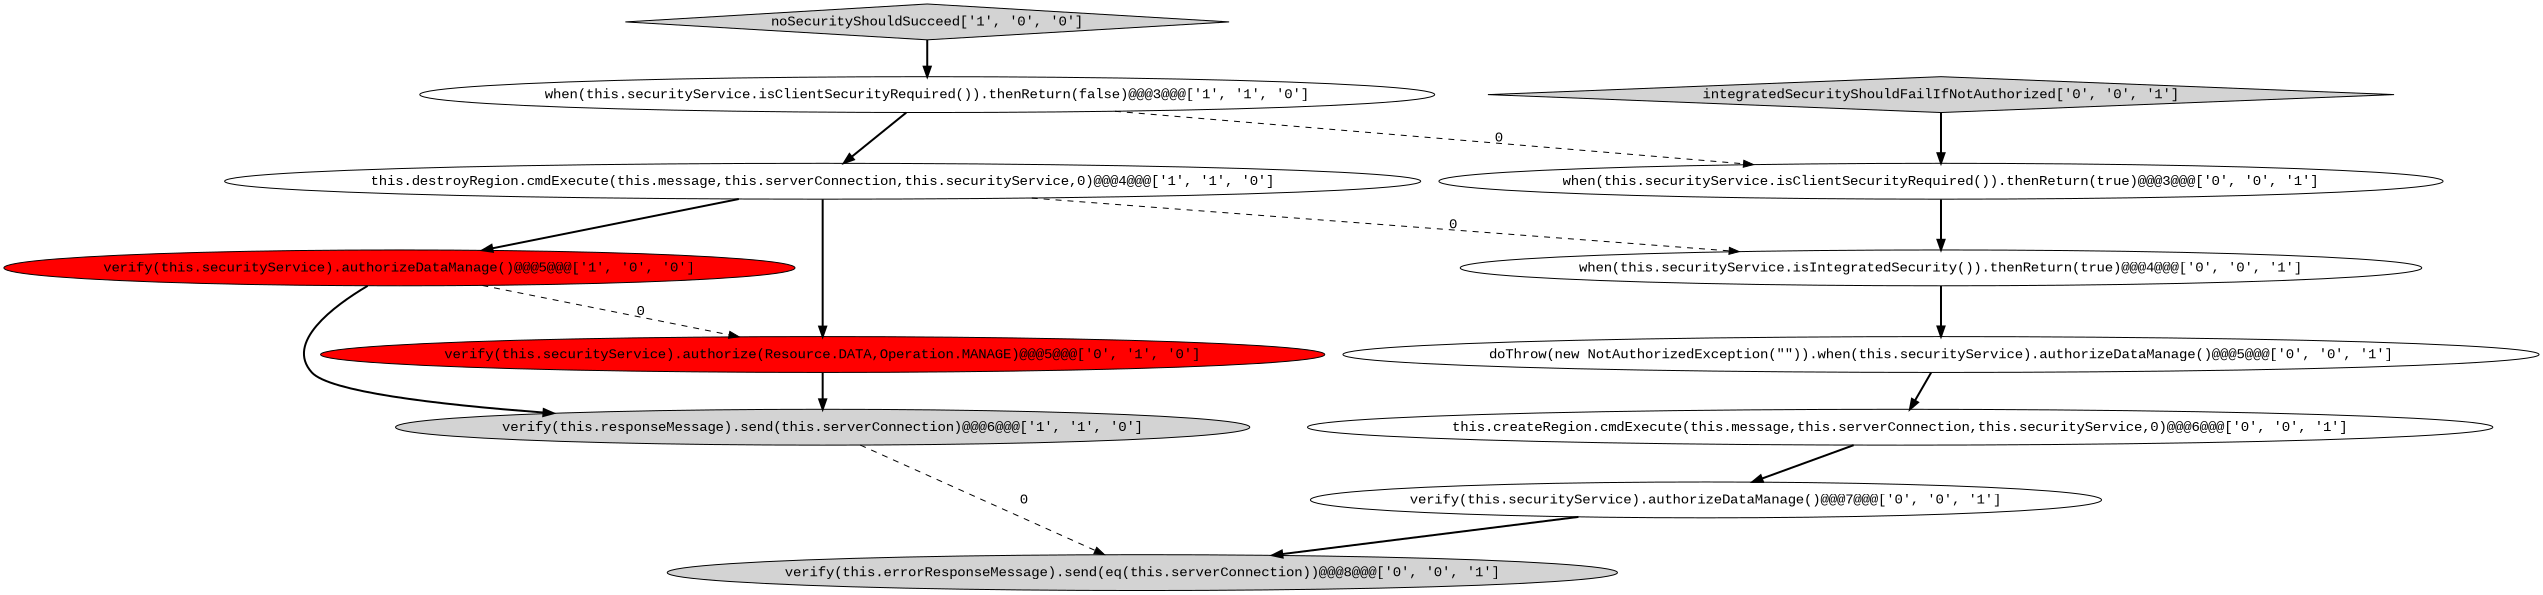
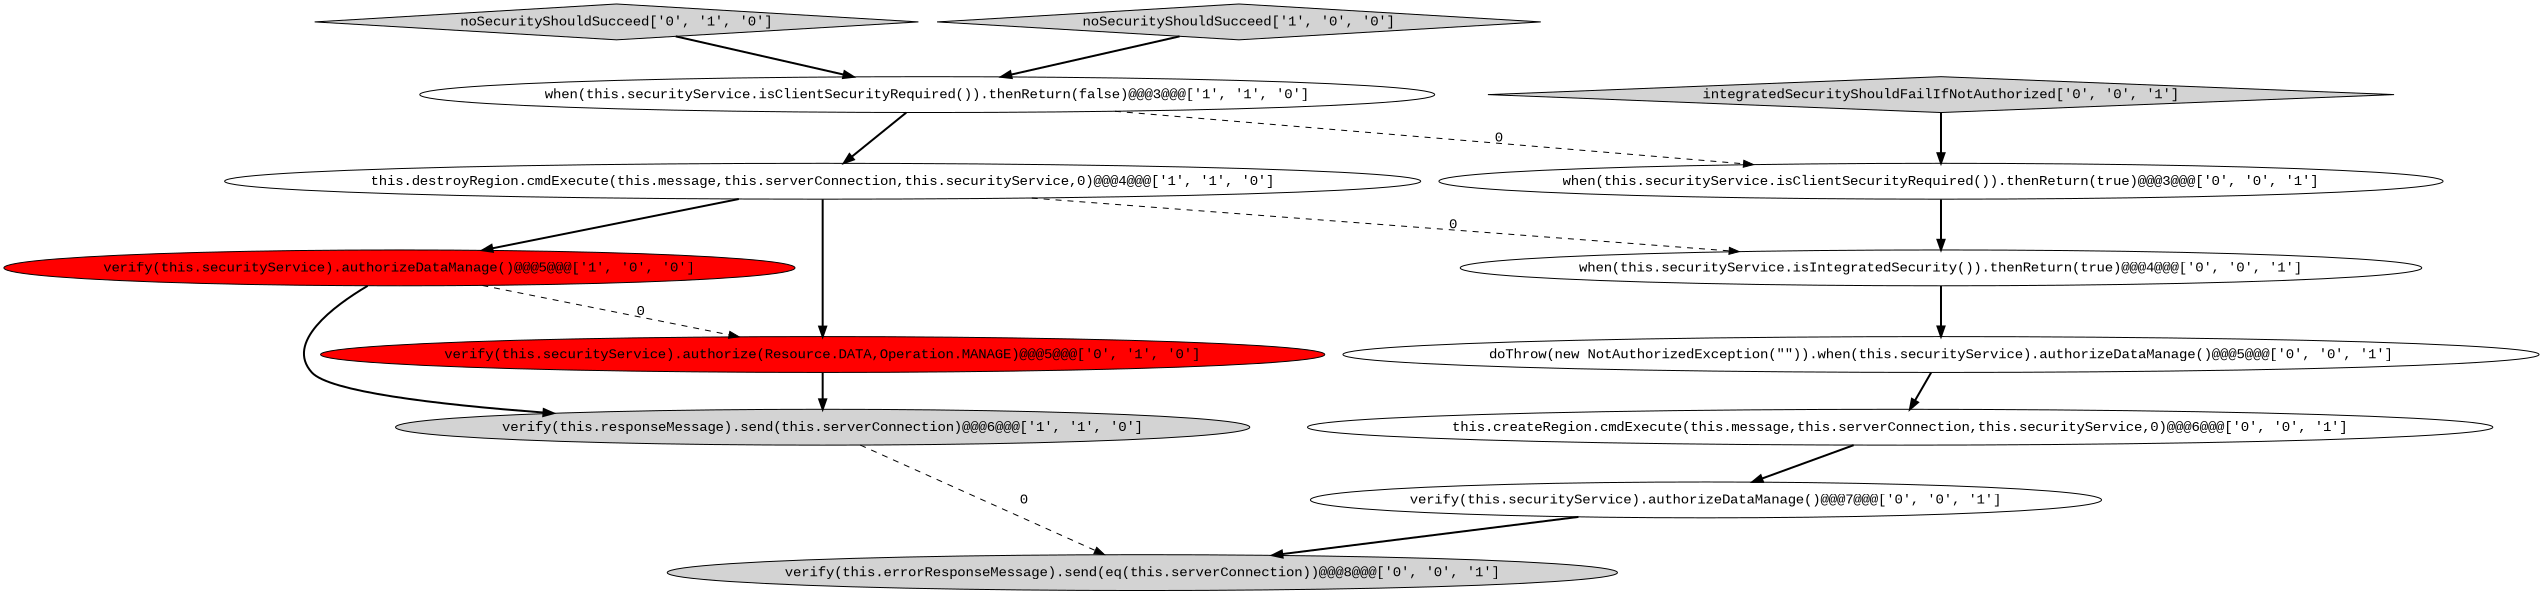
none -> (617, 22)
